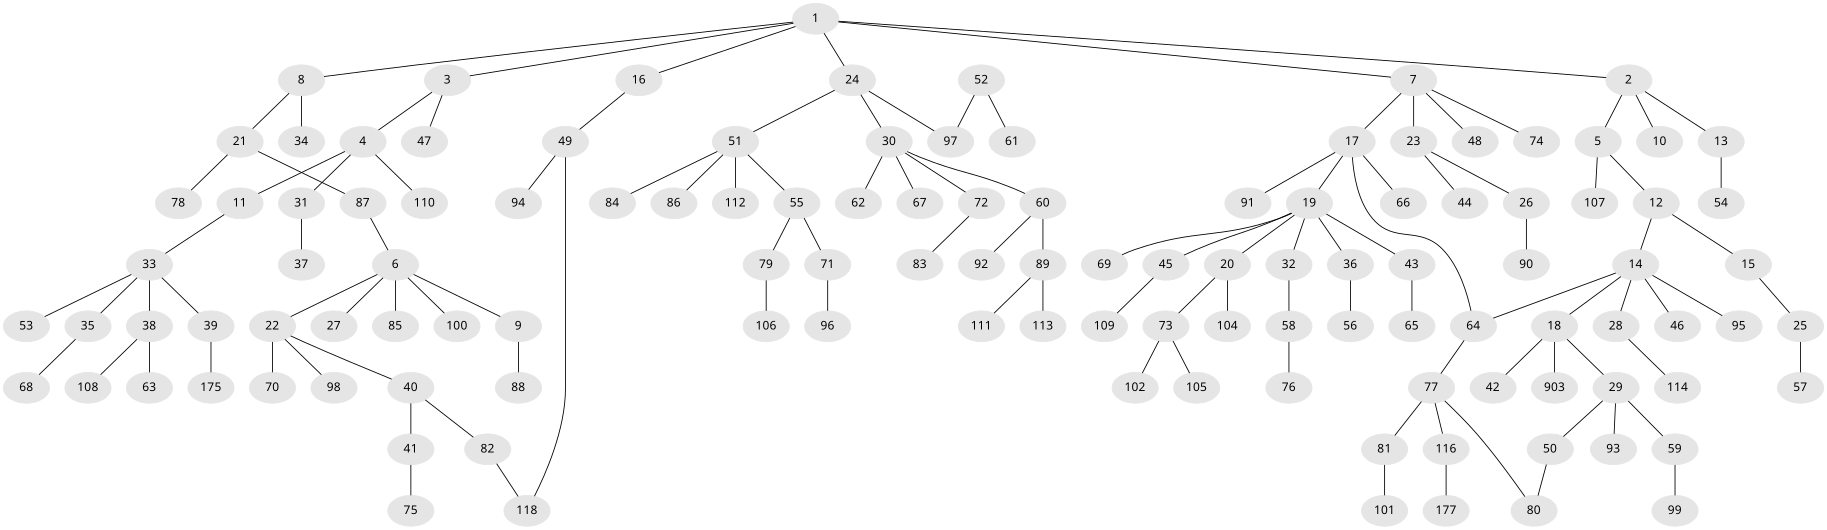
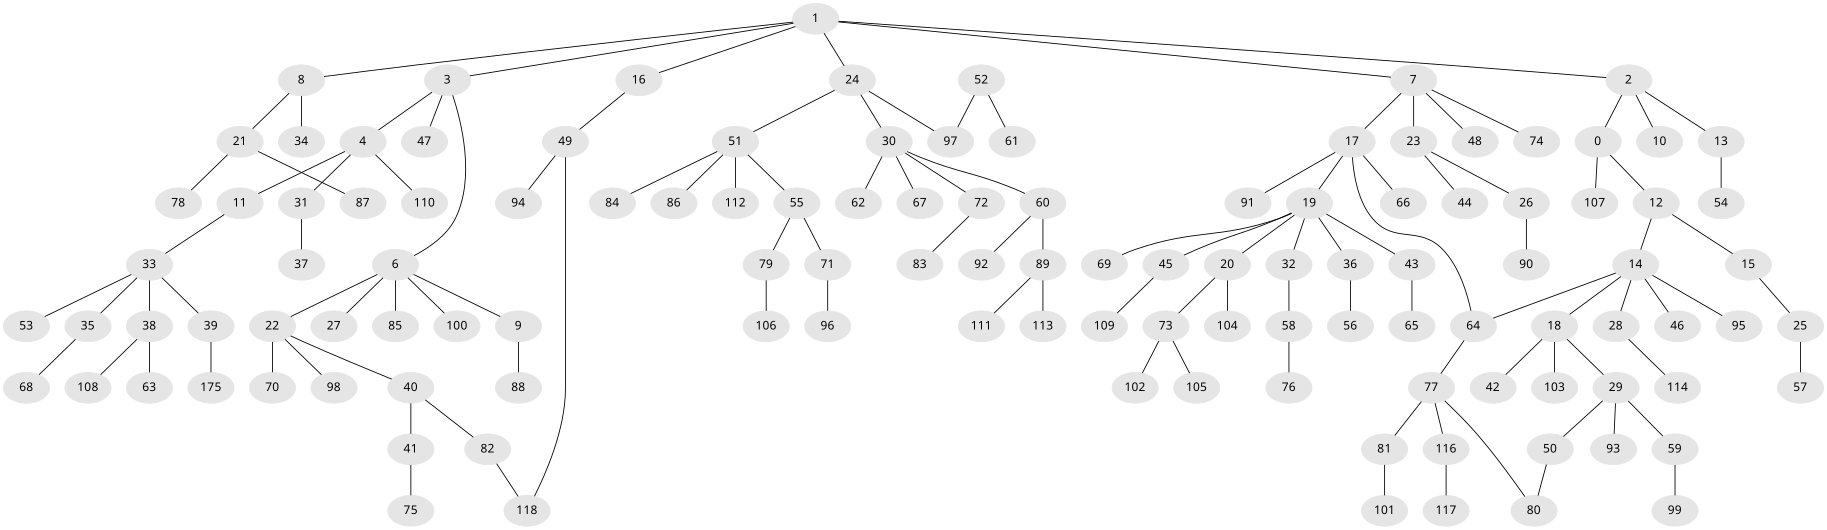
(1598, 142) -> (1598, 142)
(379, 234) -> (465, 185)
(1555, 388) -> (1555, 388)
(1446, 511) -> (1446, 511)
